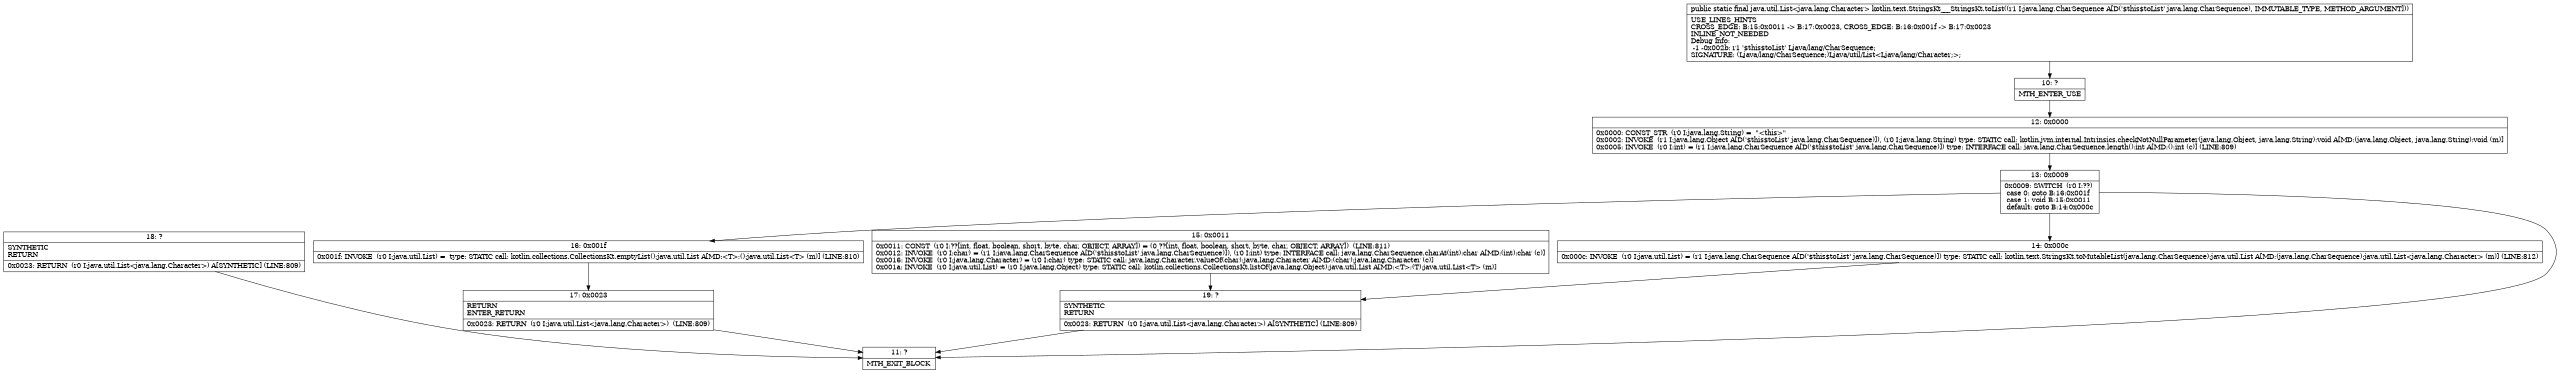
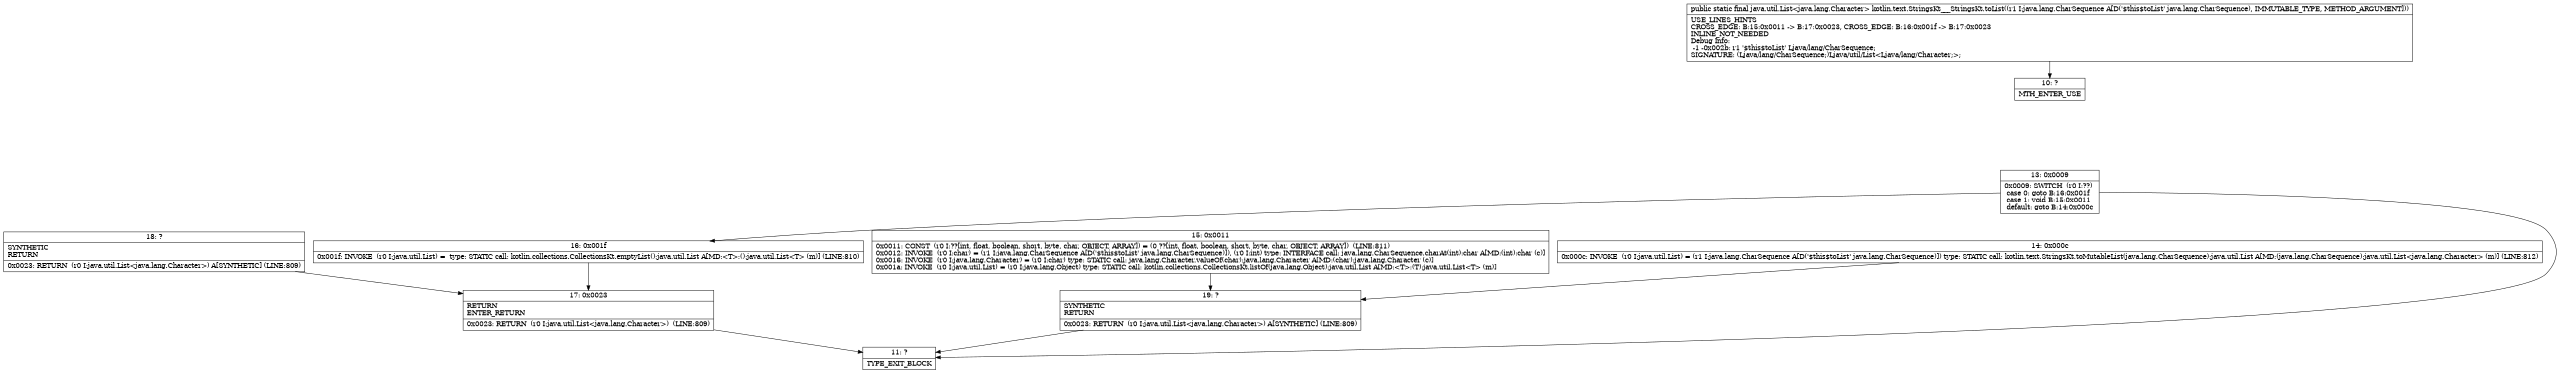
(2050, 135) -> none
(2050, 225) -> none
(533, 340) -> (377, 282)
(899, 364) -> (899, 364)
